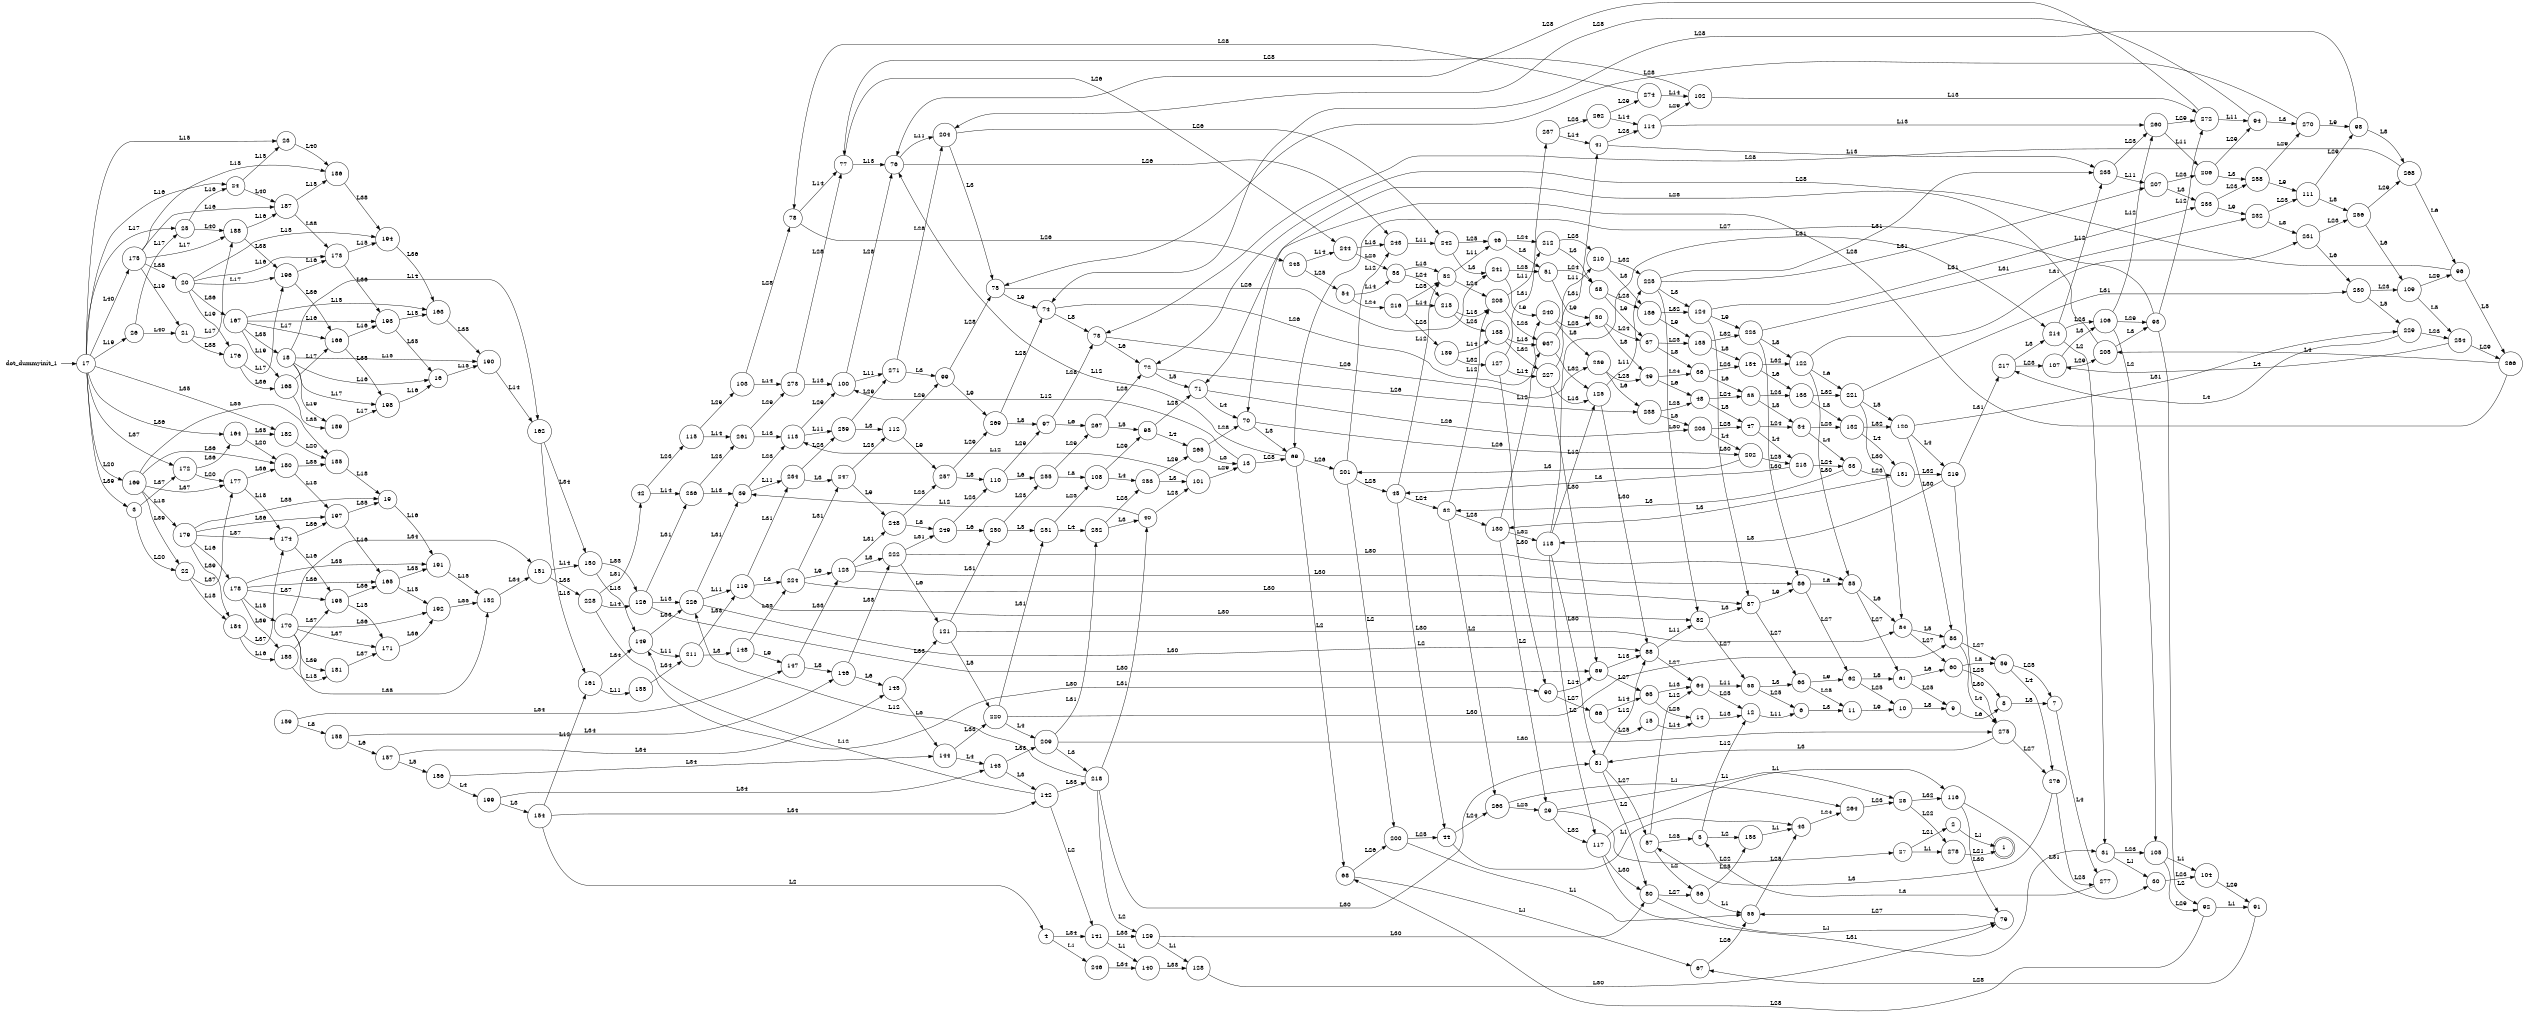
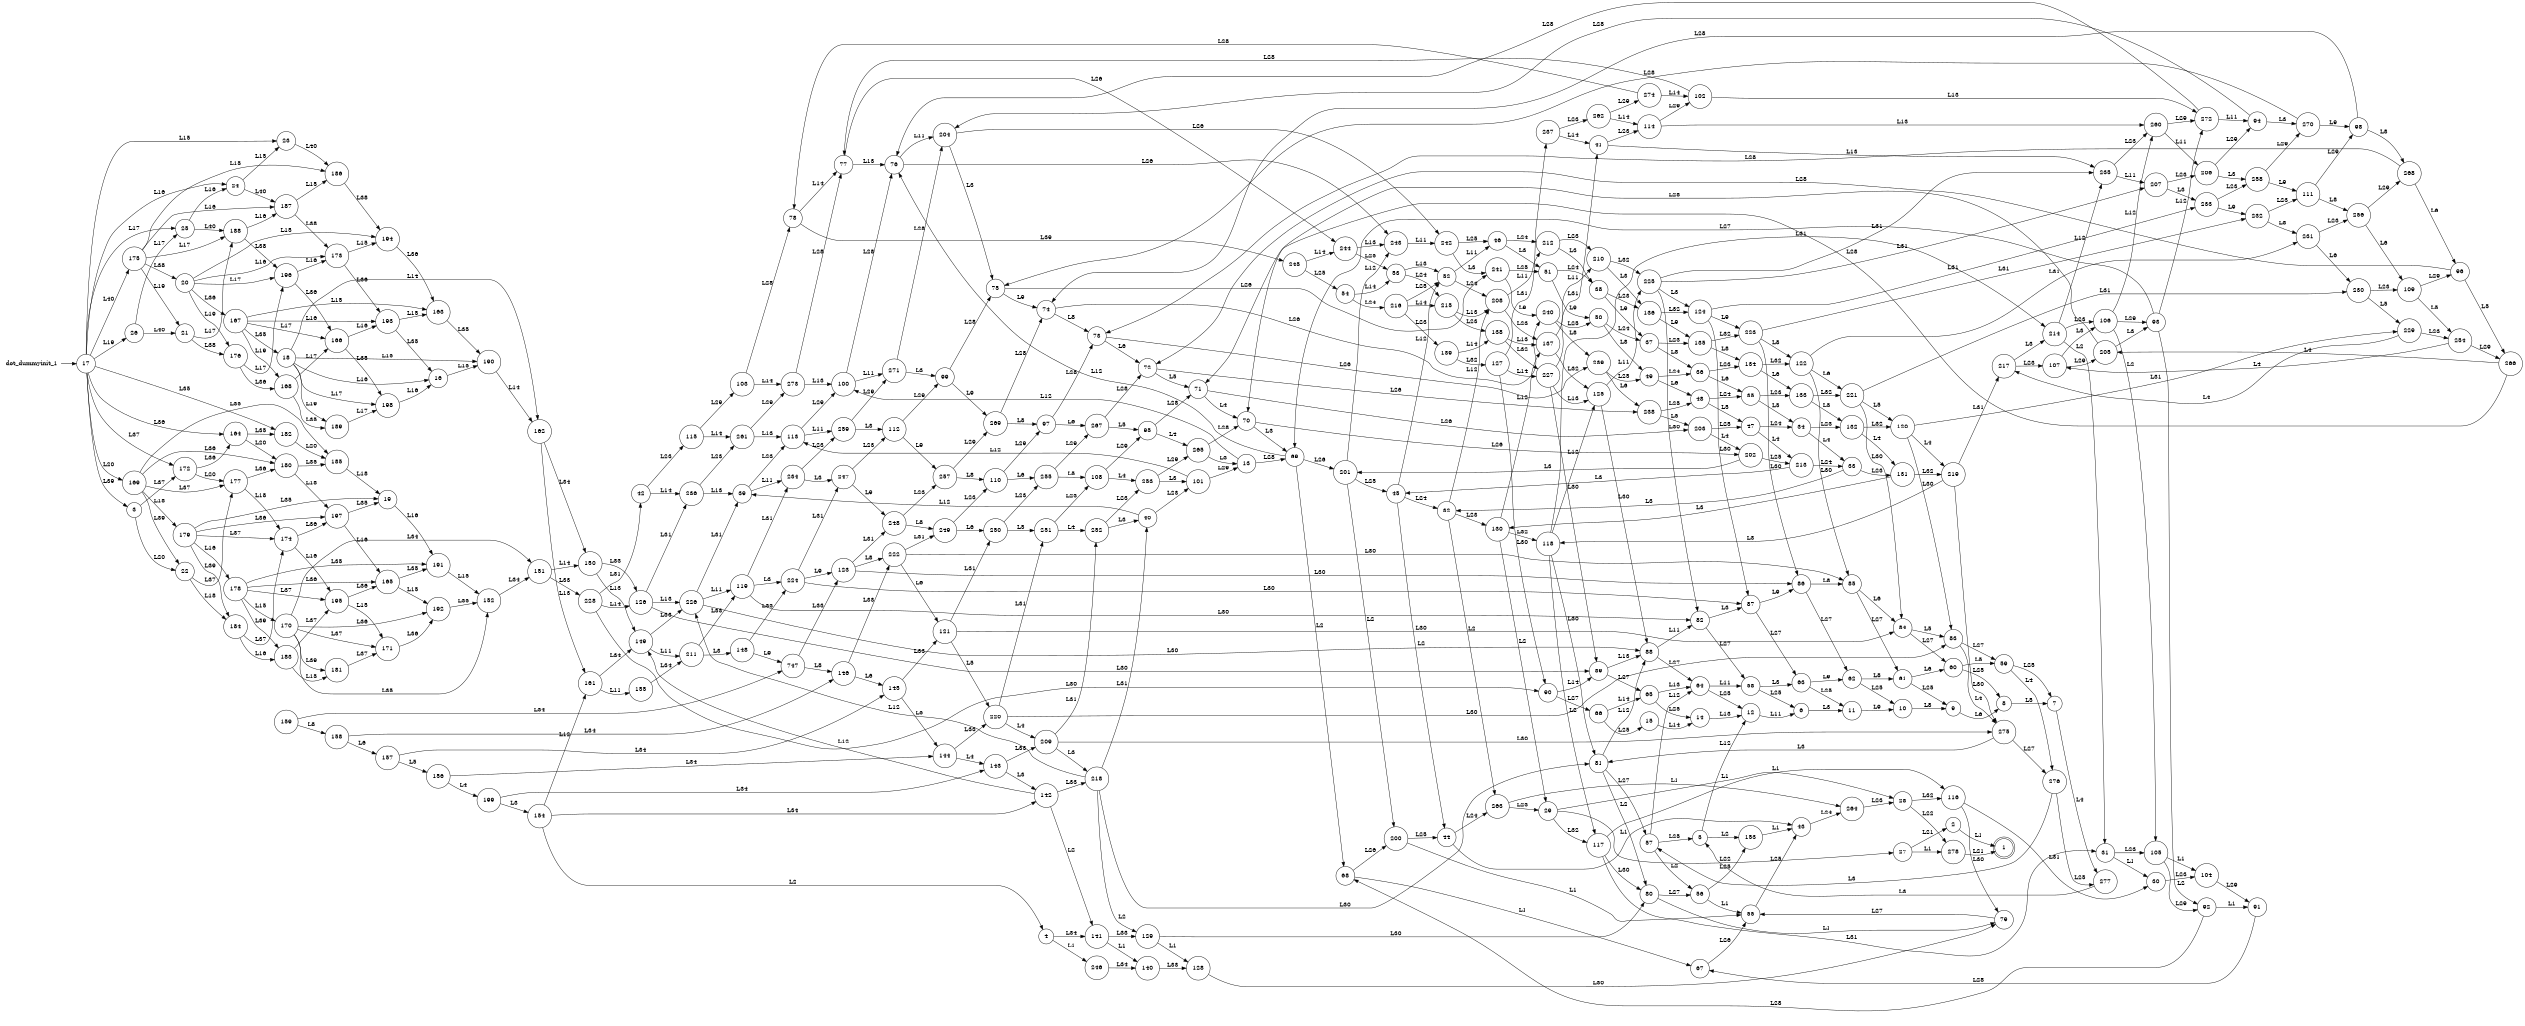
(1046, 238) -> (1046, 238)
(1548, 344) -> (1548, 344)
(793, 666) -> (793, 666)
